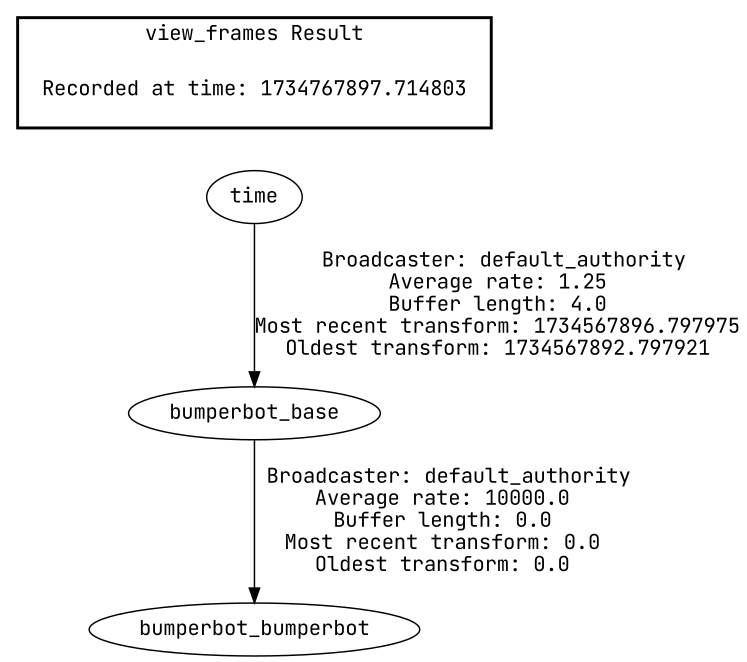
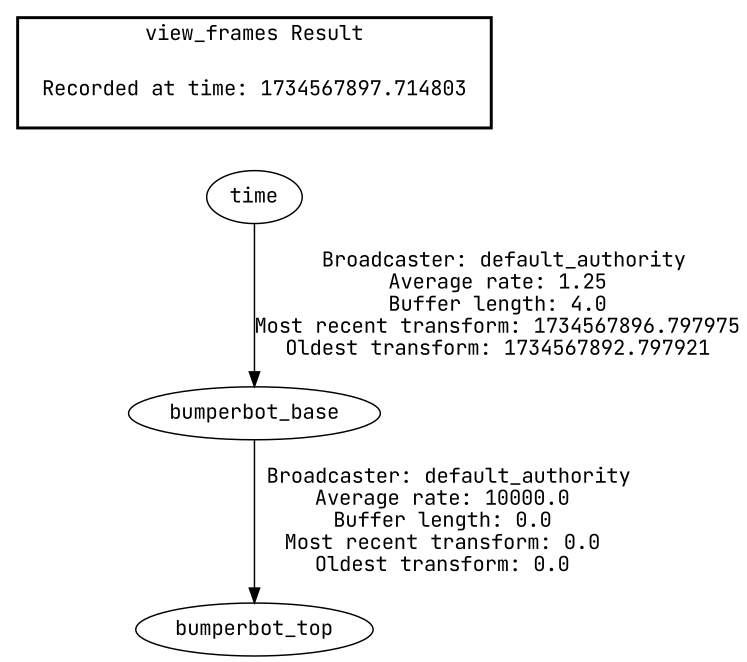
(254, 90) -> (254, 90)
(254, 630) -> (254, 630)
